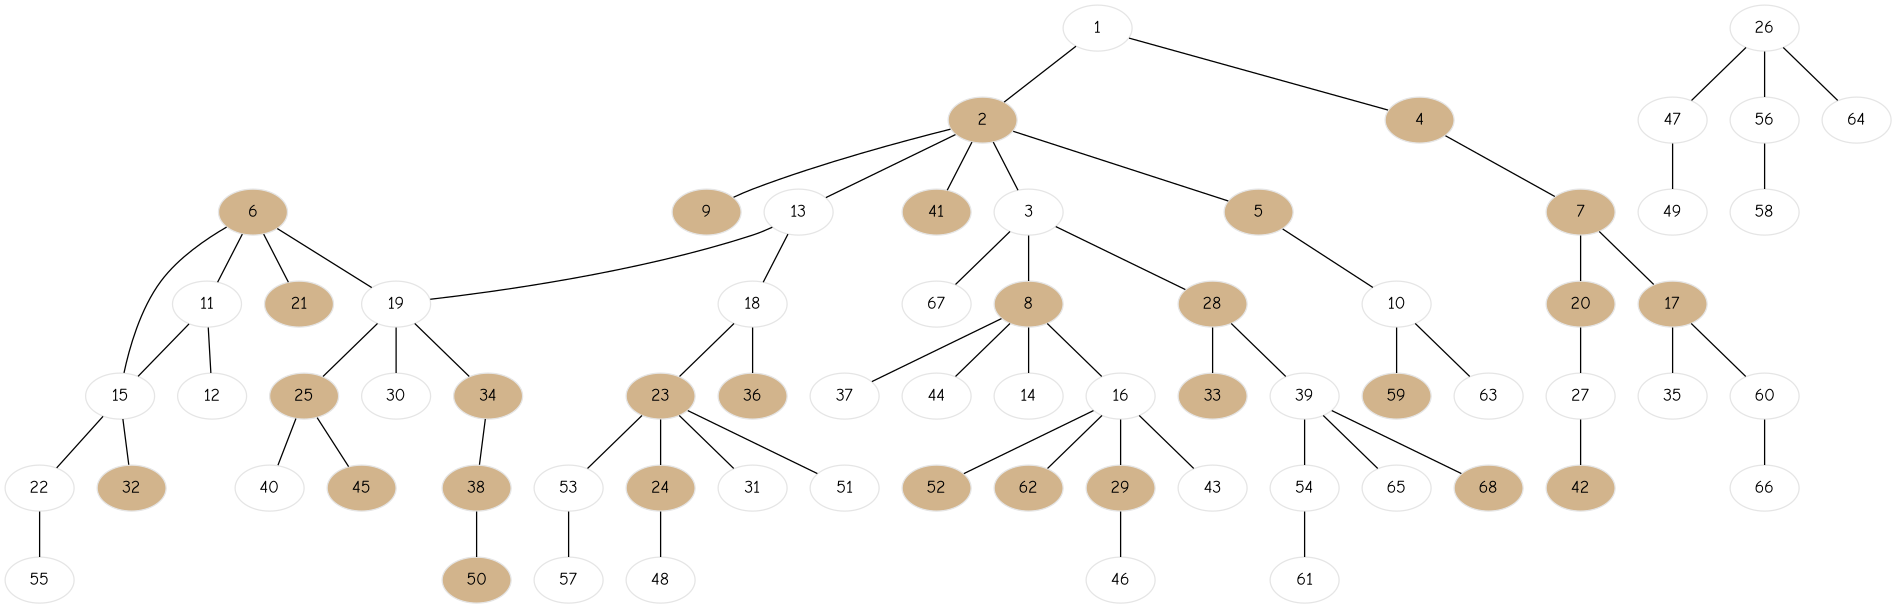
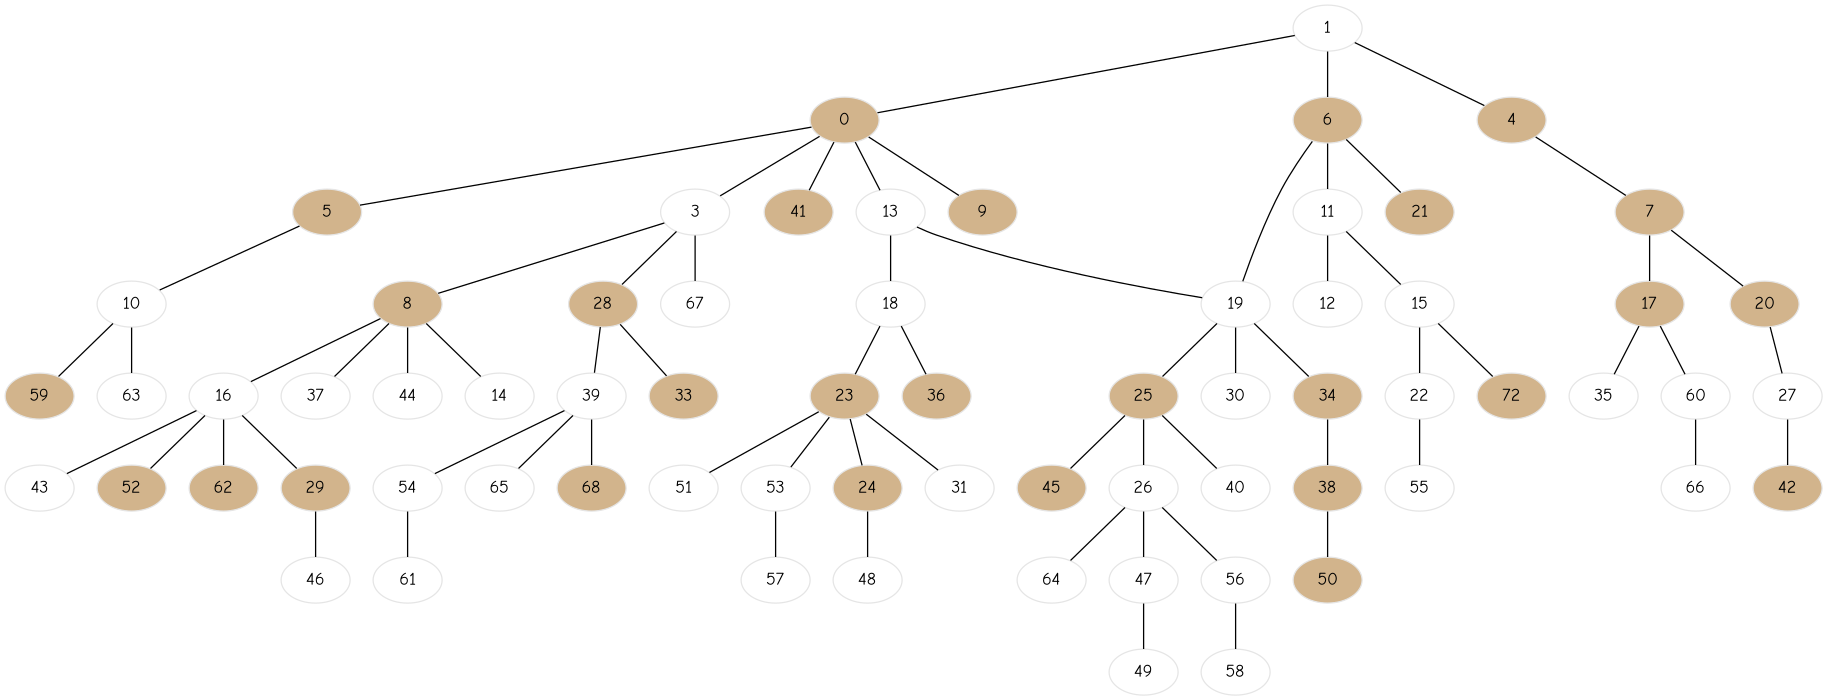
(983, 120) -> (845, 120)
(157, 287) -> (1328, 74)
none -> (1144, 442)
(132, 488) -> (1512, 396)
